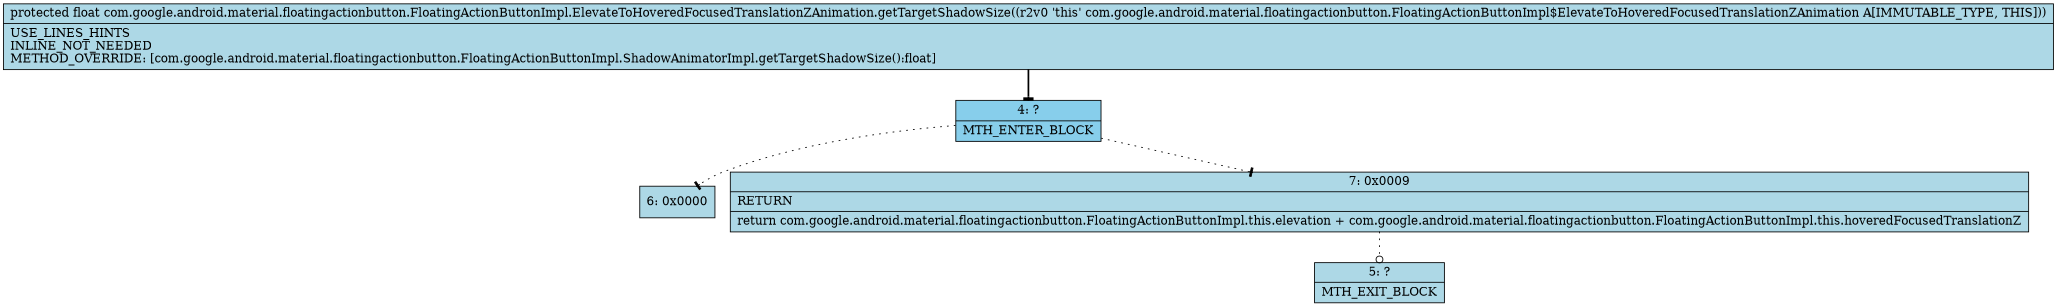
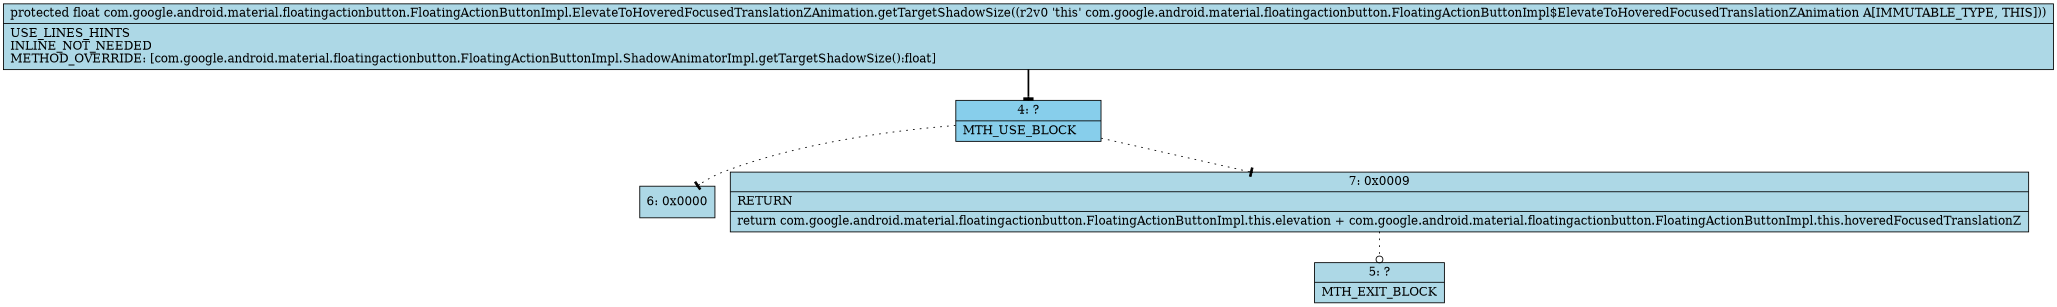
(1028, 131) -> (1019, 131)
